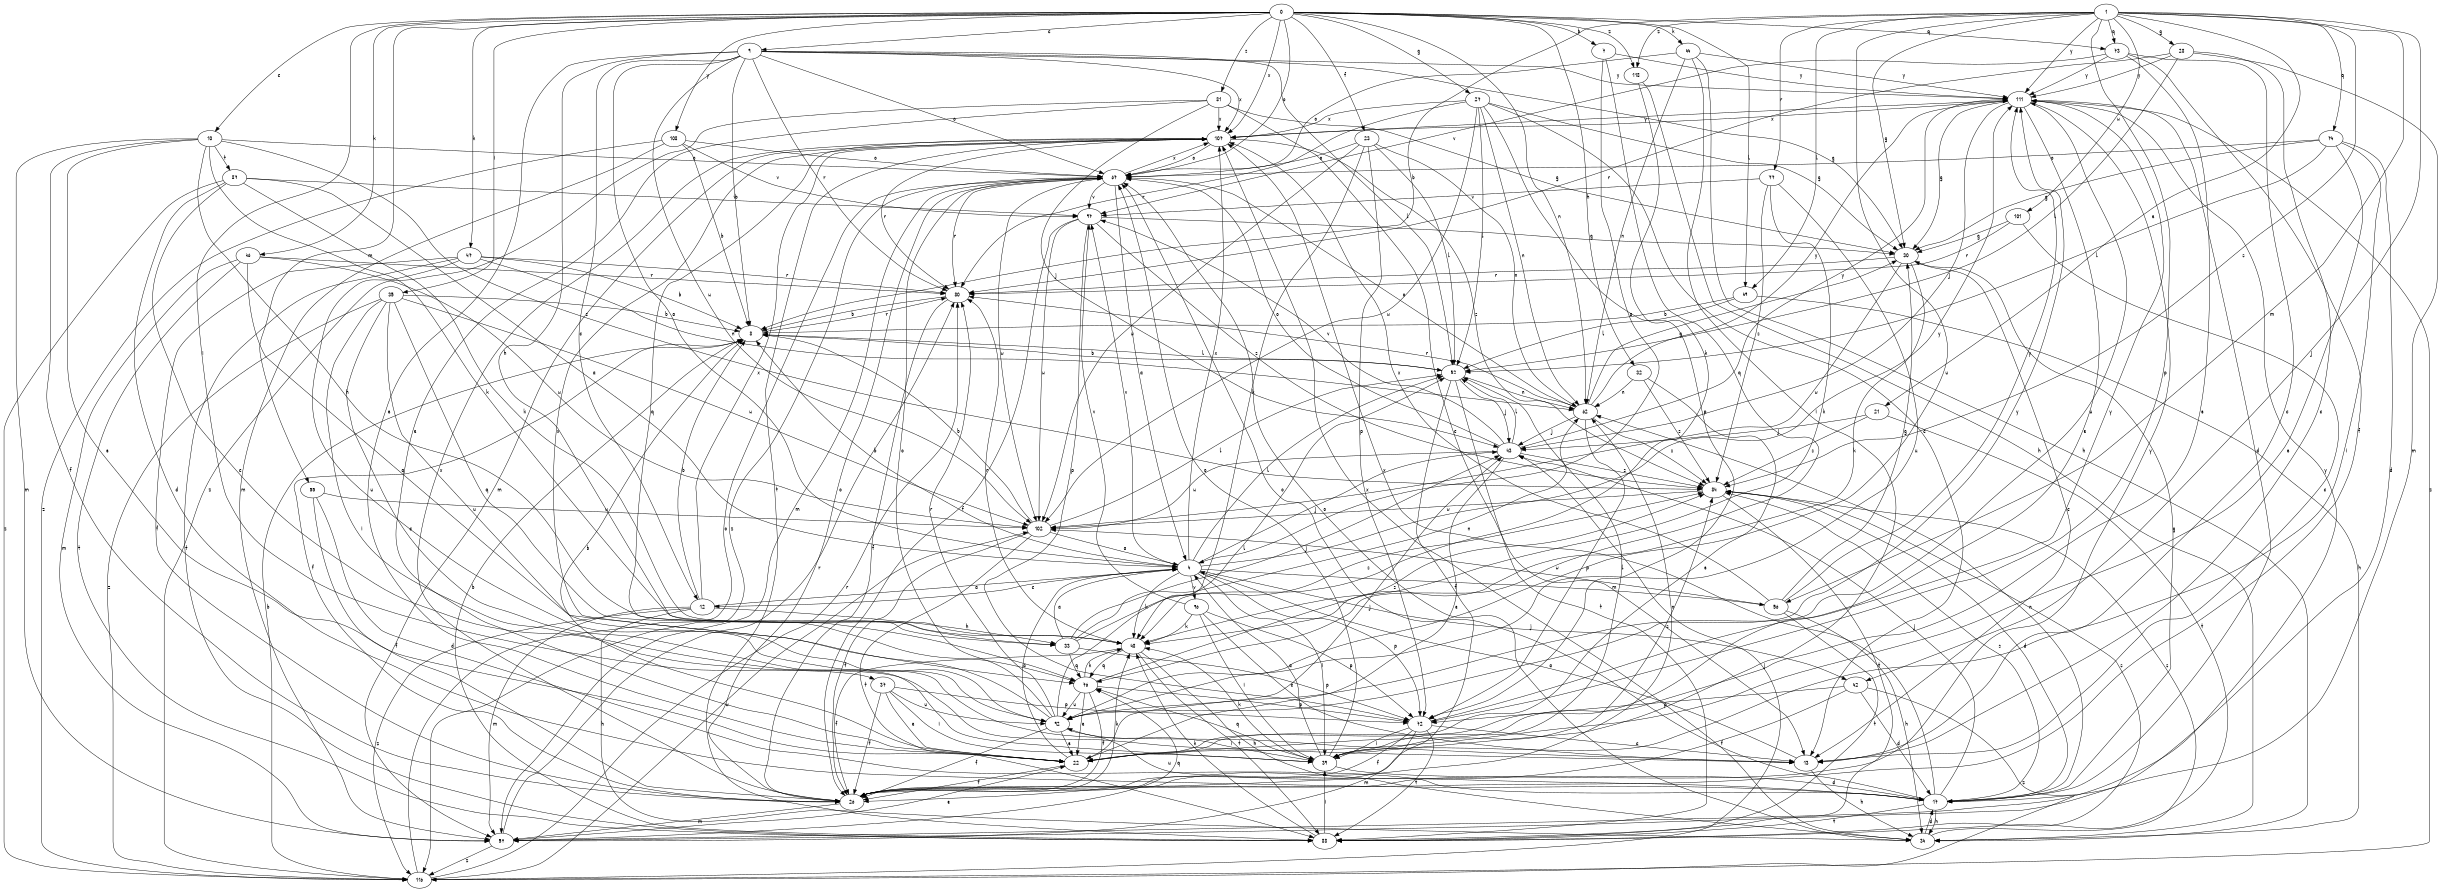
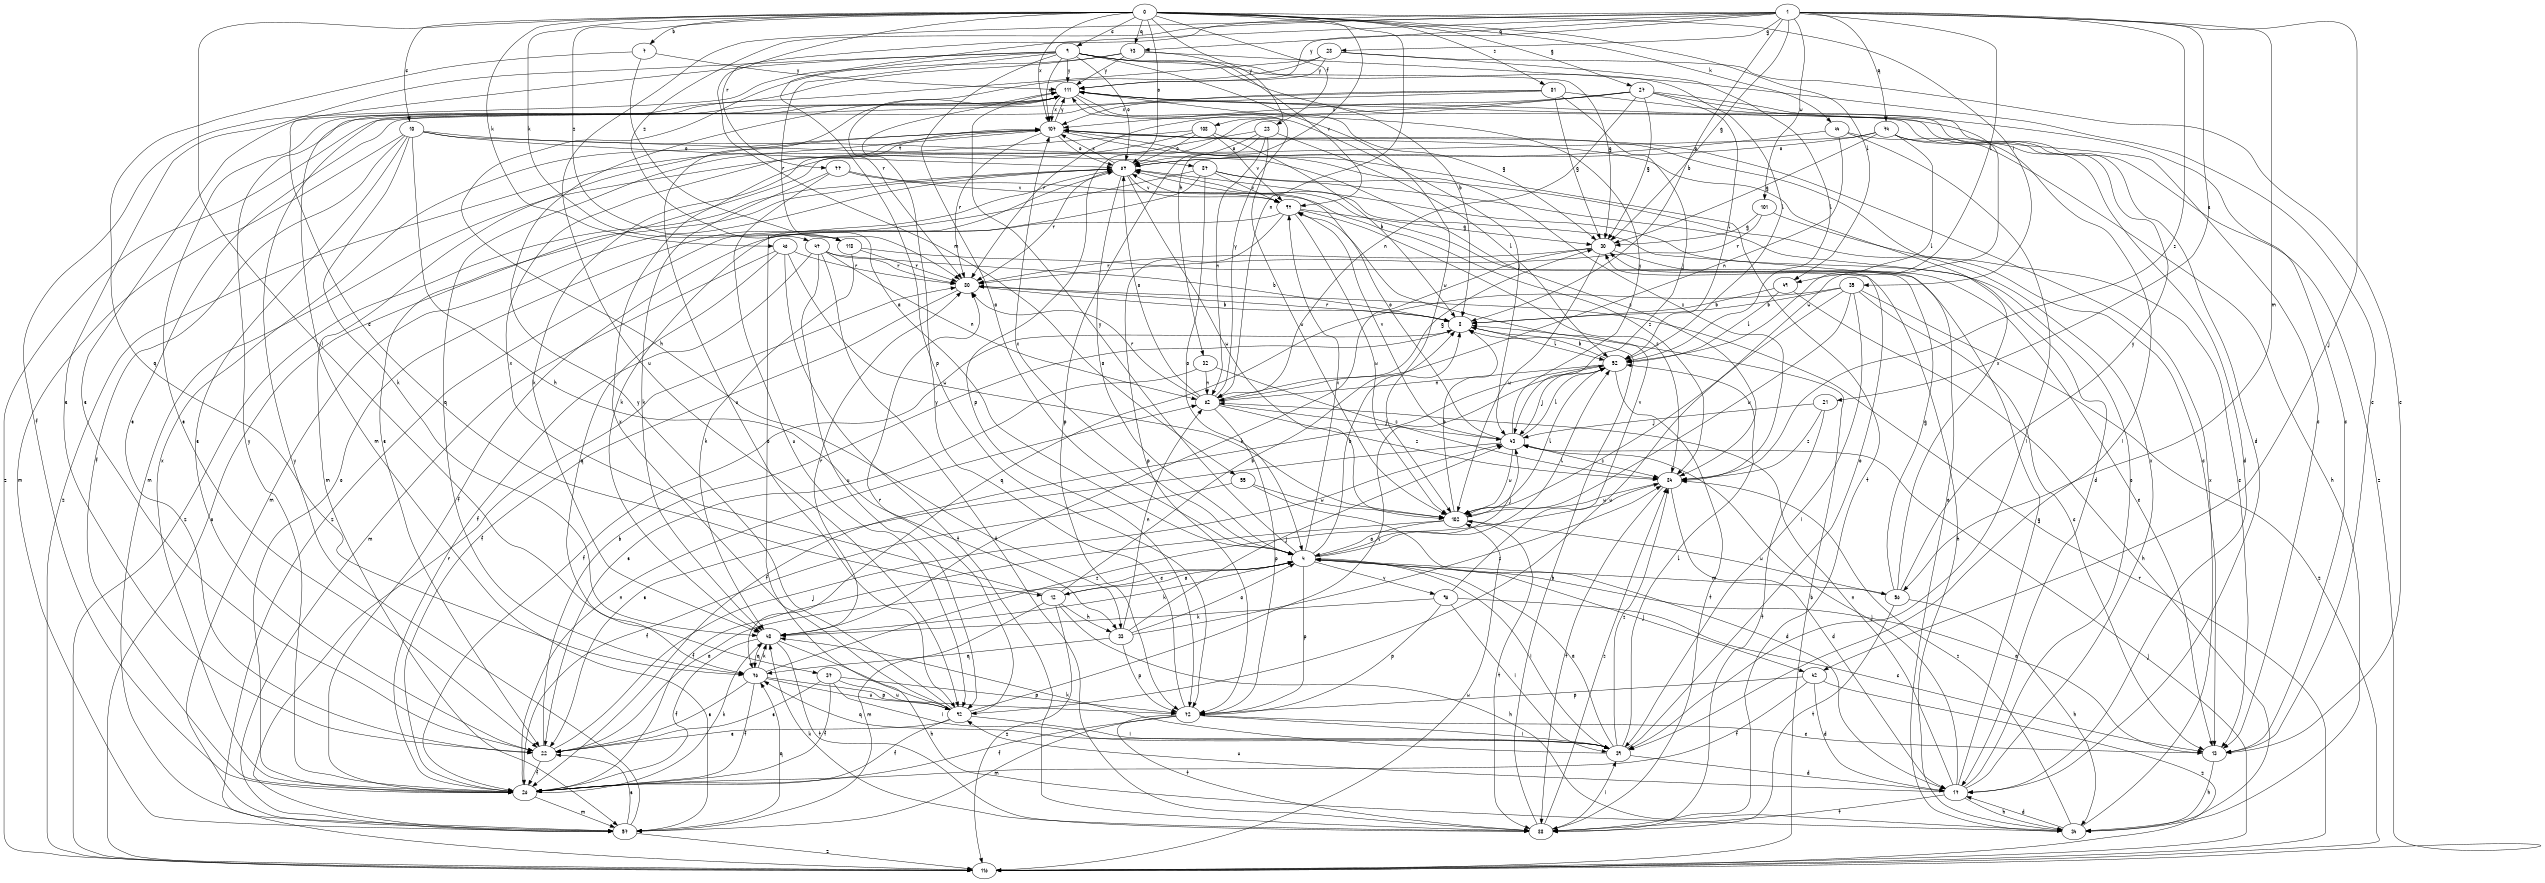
(1852, 75) -> none
none -> (906, 265)
(1971, 635) -> none
